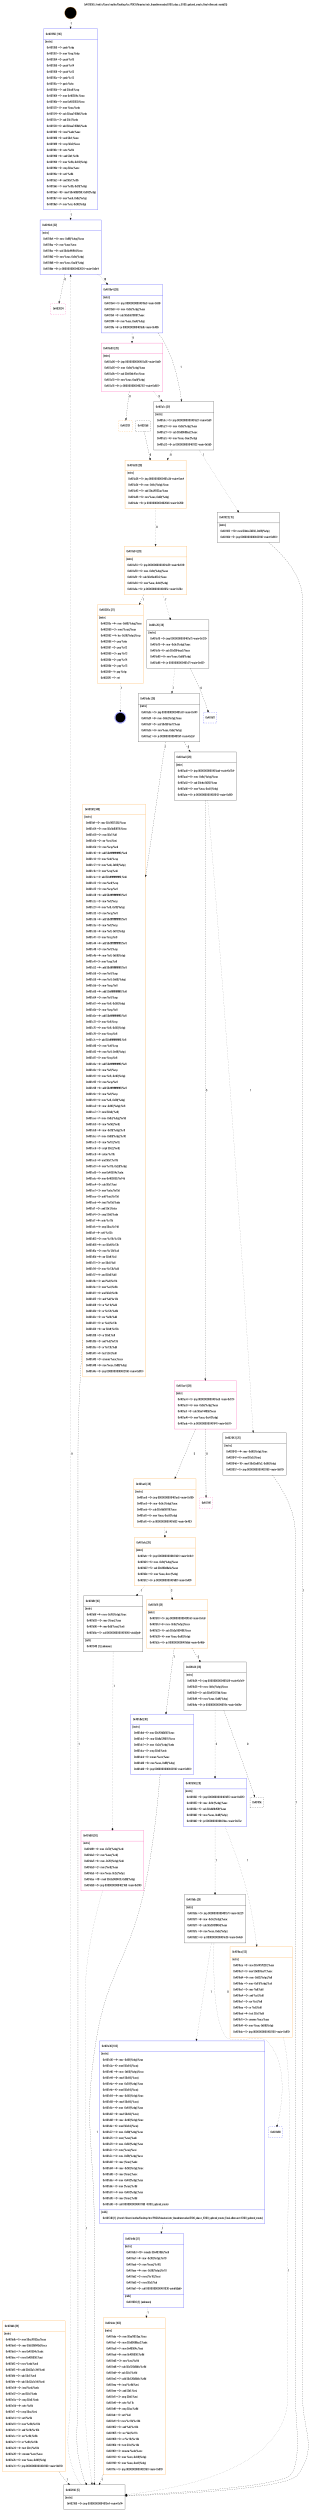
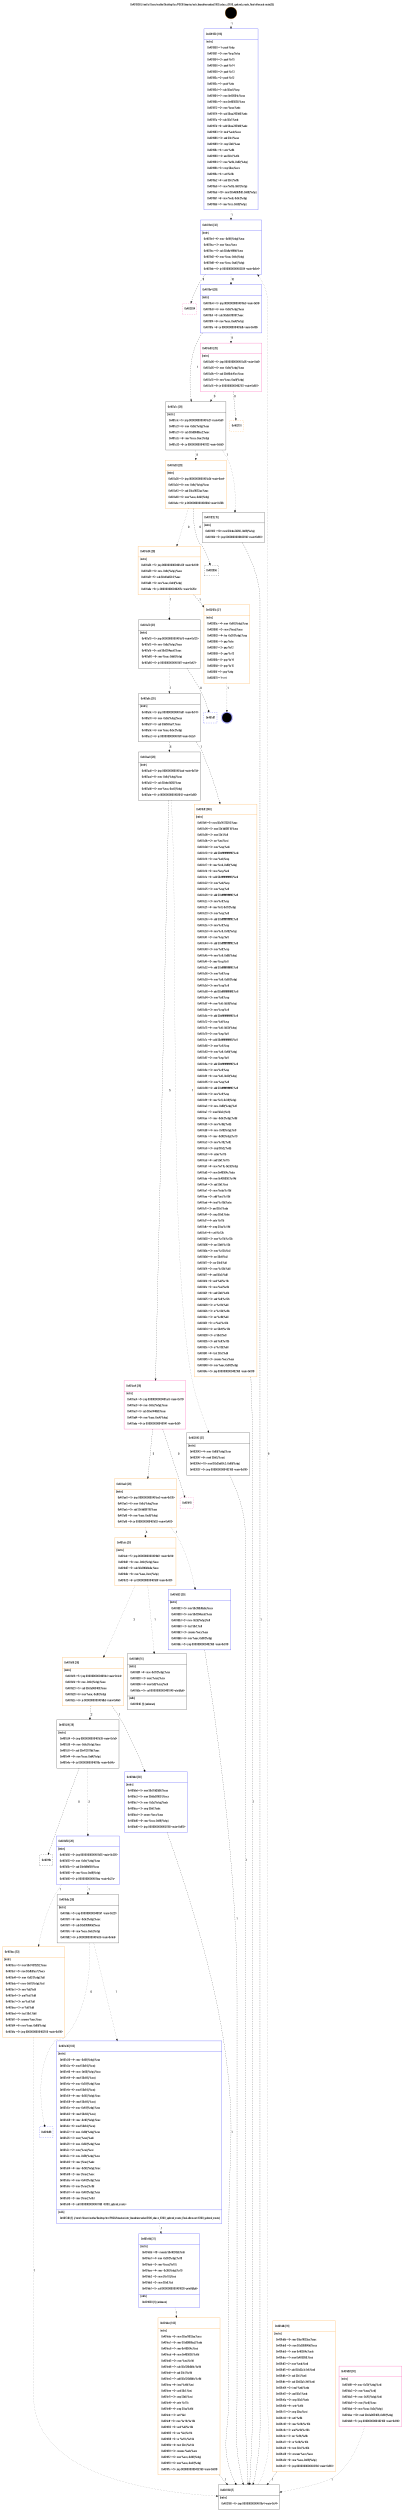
(147, 444) -> (197, 537)
none -> (200, 1620)
(113, 1740) -> none
